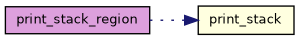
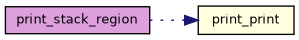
(246, 20) -> (246, 20)
